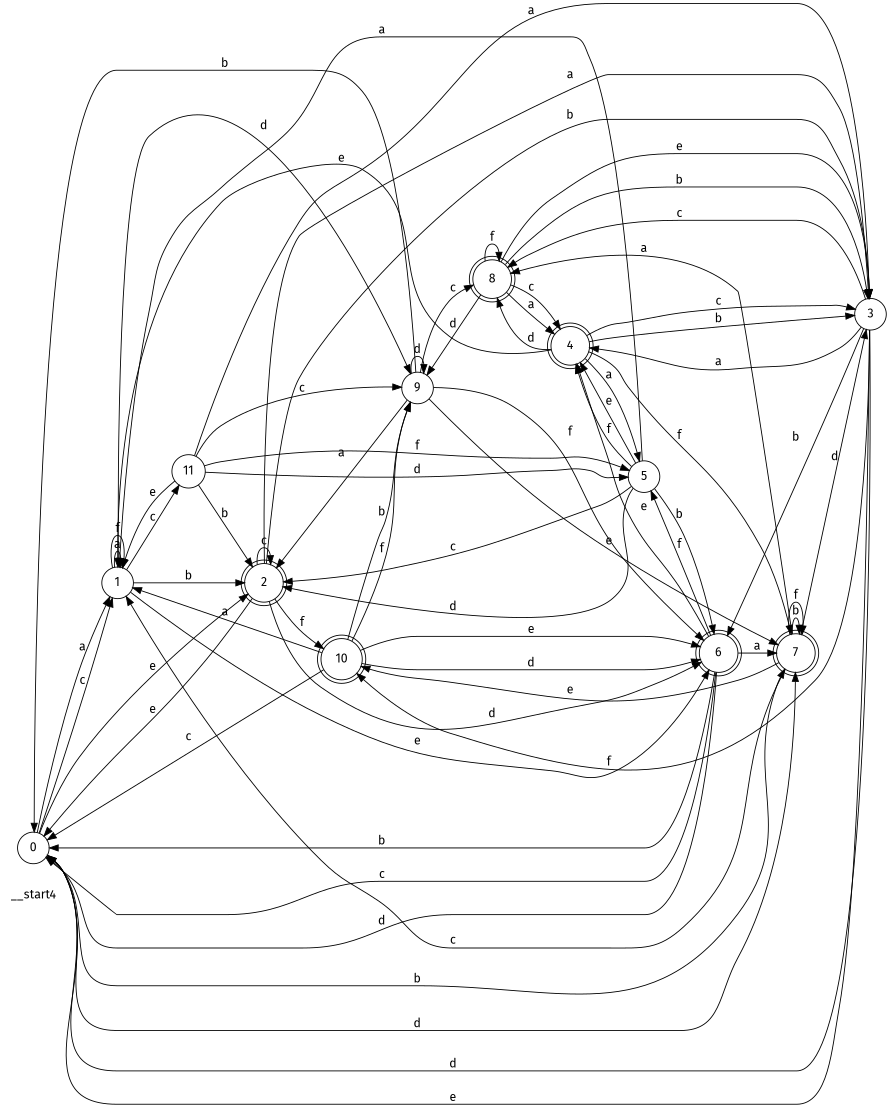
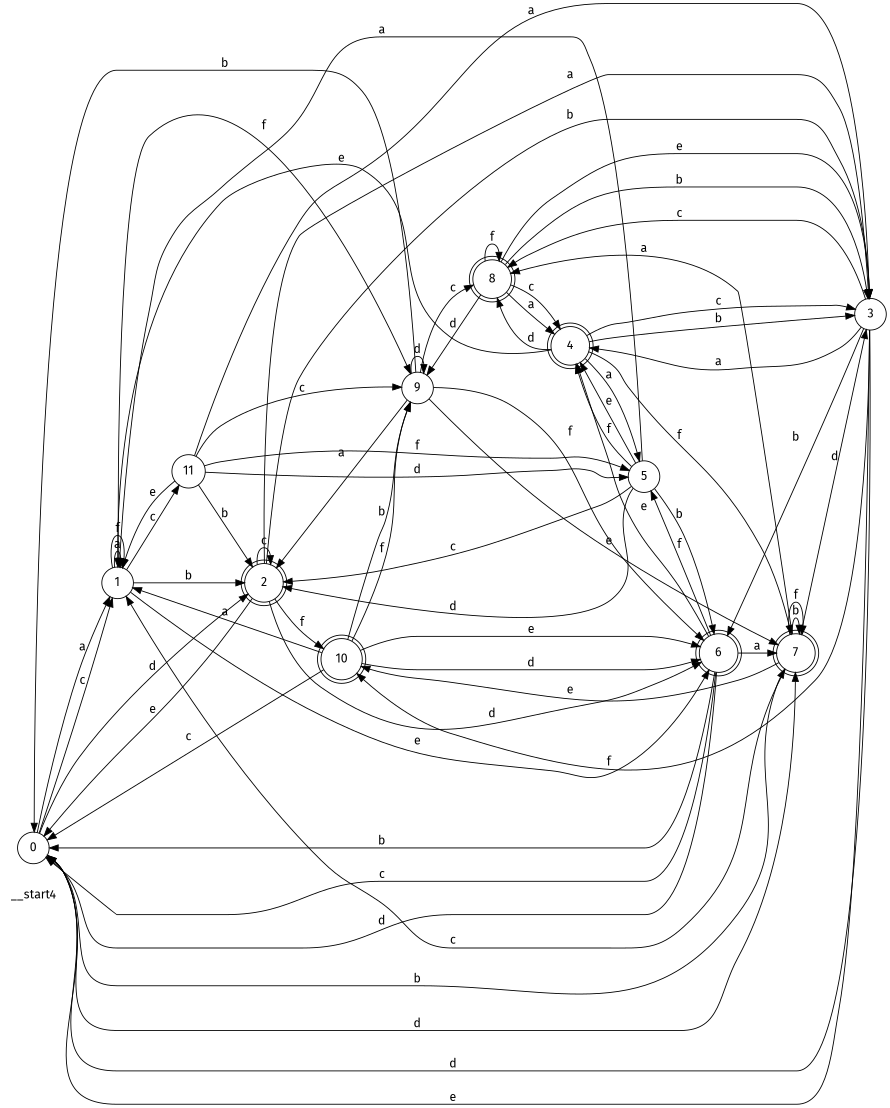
(264, 126) -> (264, 126)
(153, 667) -> (153, 667)
